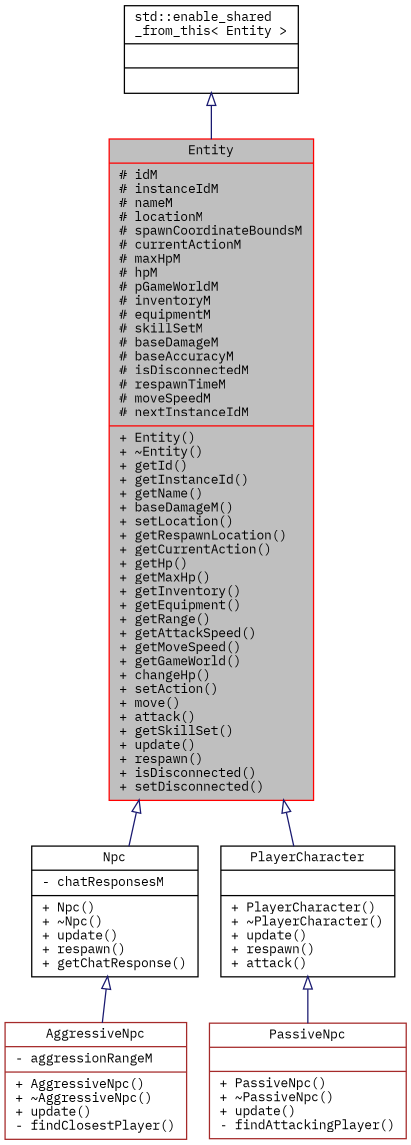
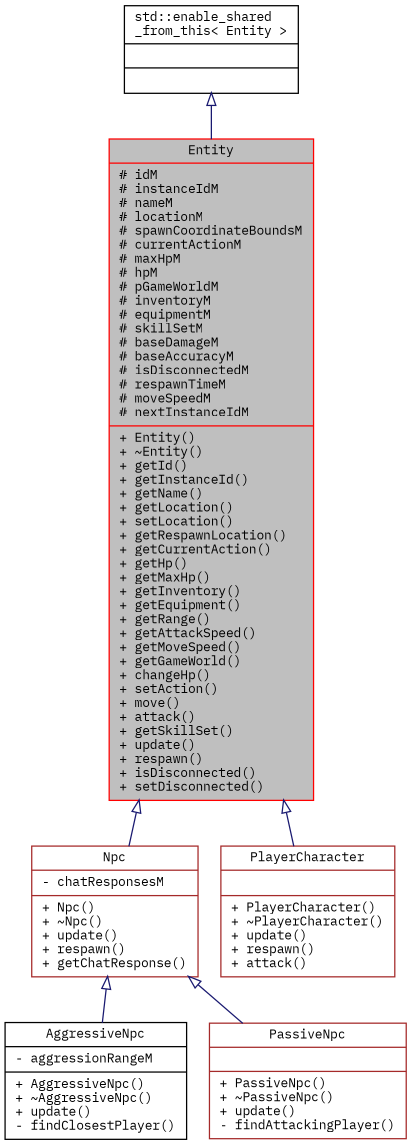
(177, 508) -> (177, 508)
(115, 911) -> (115, 911)
(308, 911) -> (308, 911)
(308, 1006) -> (220, 1004)
(96, 1081) -> (96, 1081)
